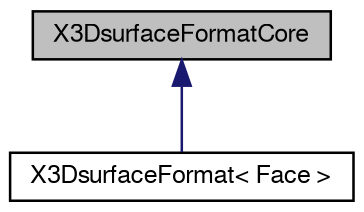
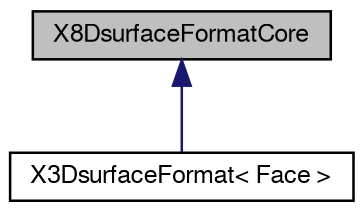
(182, 35) -> (182, 35)
